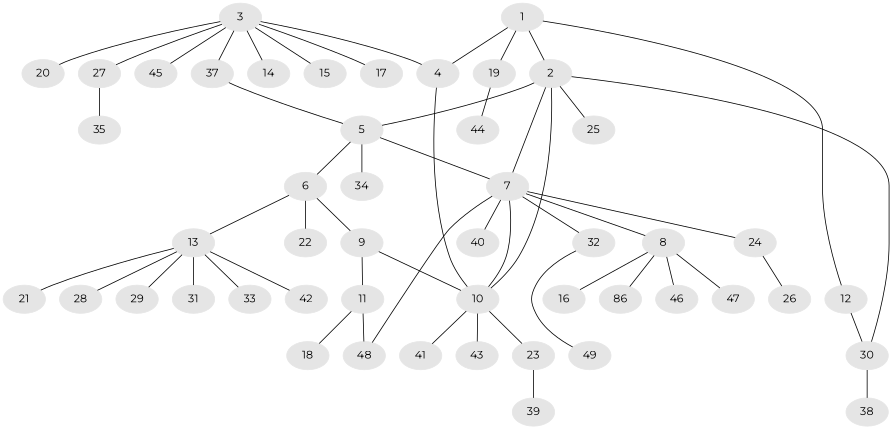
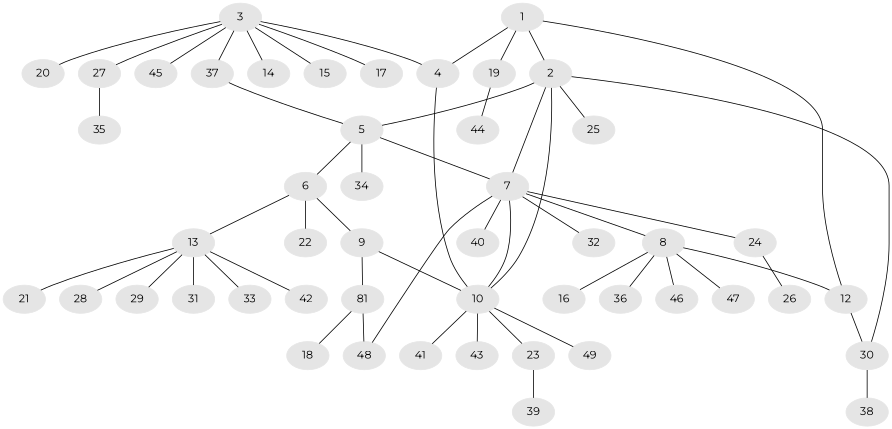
none -> (757, 266)
(532, 298) -> (534, 327)
(363, 299) -> (363, 299)
(620, 299) -> (620, 299)
